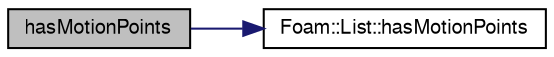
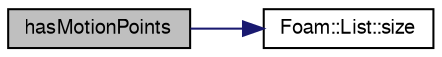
(405, 29) -> (349, 29)
